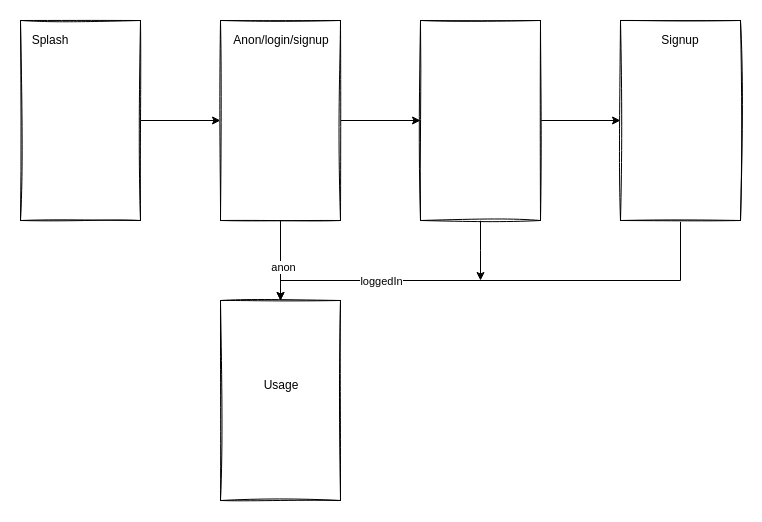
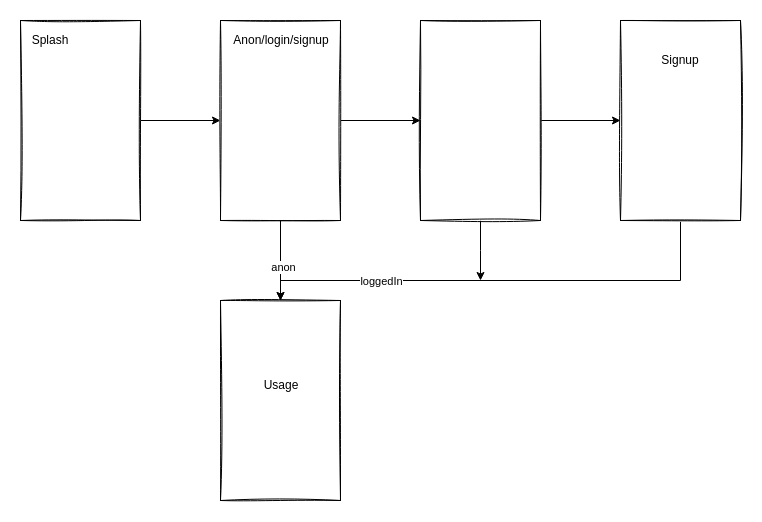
(681, 41) -> (681, 61)
